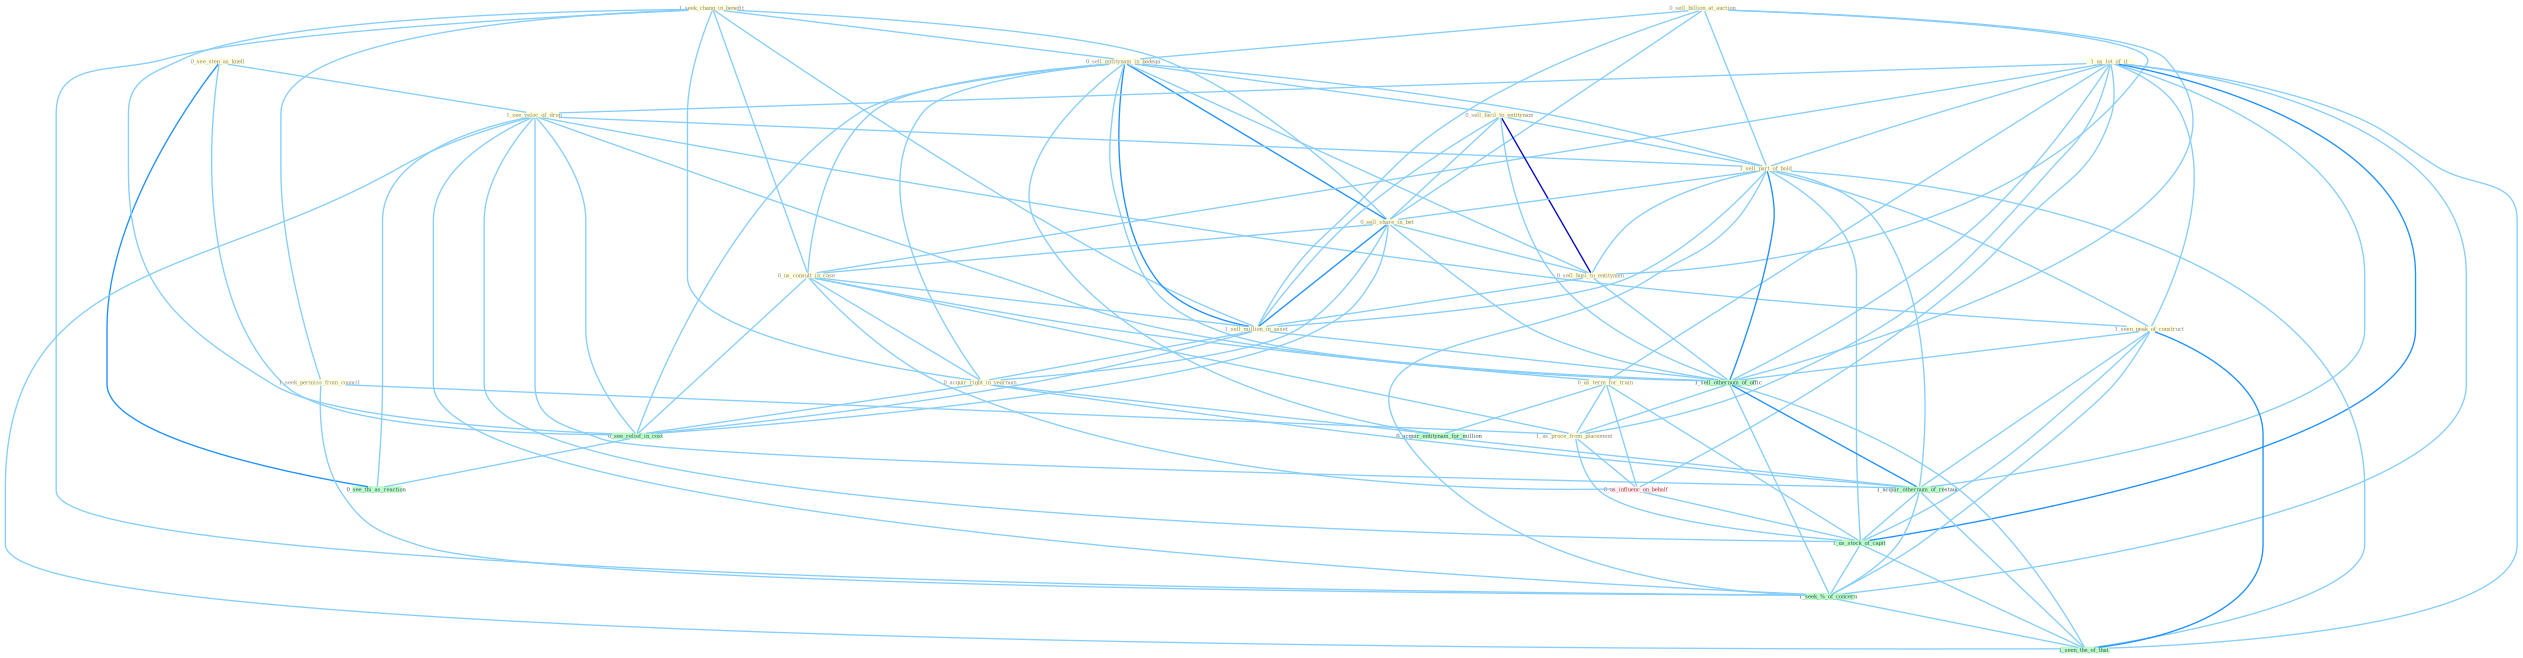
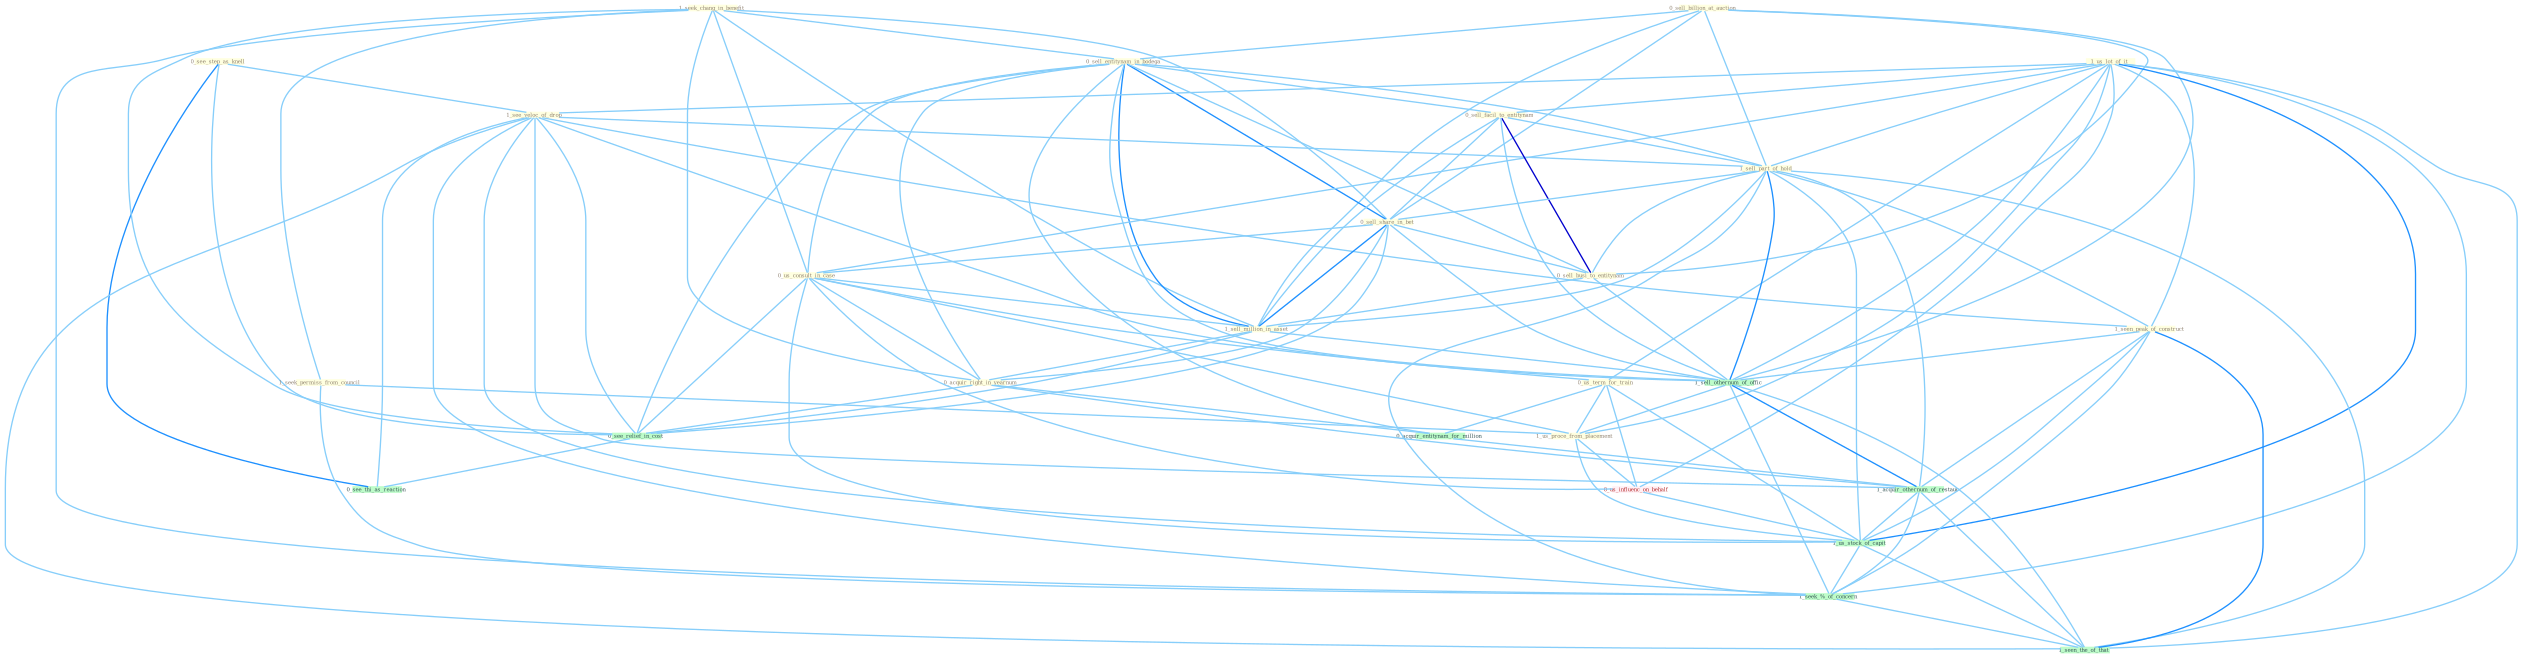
(2348, 364) -> (1805, 88)
none -> (1223, 529)
